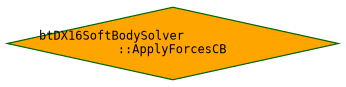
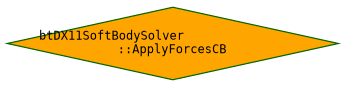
(173, 44) -> (173, 44)
